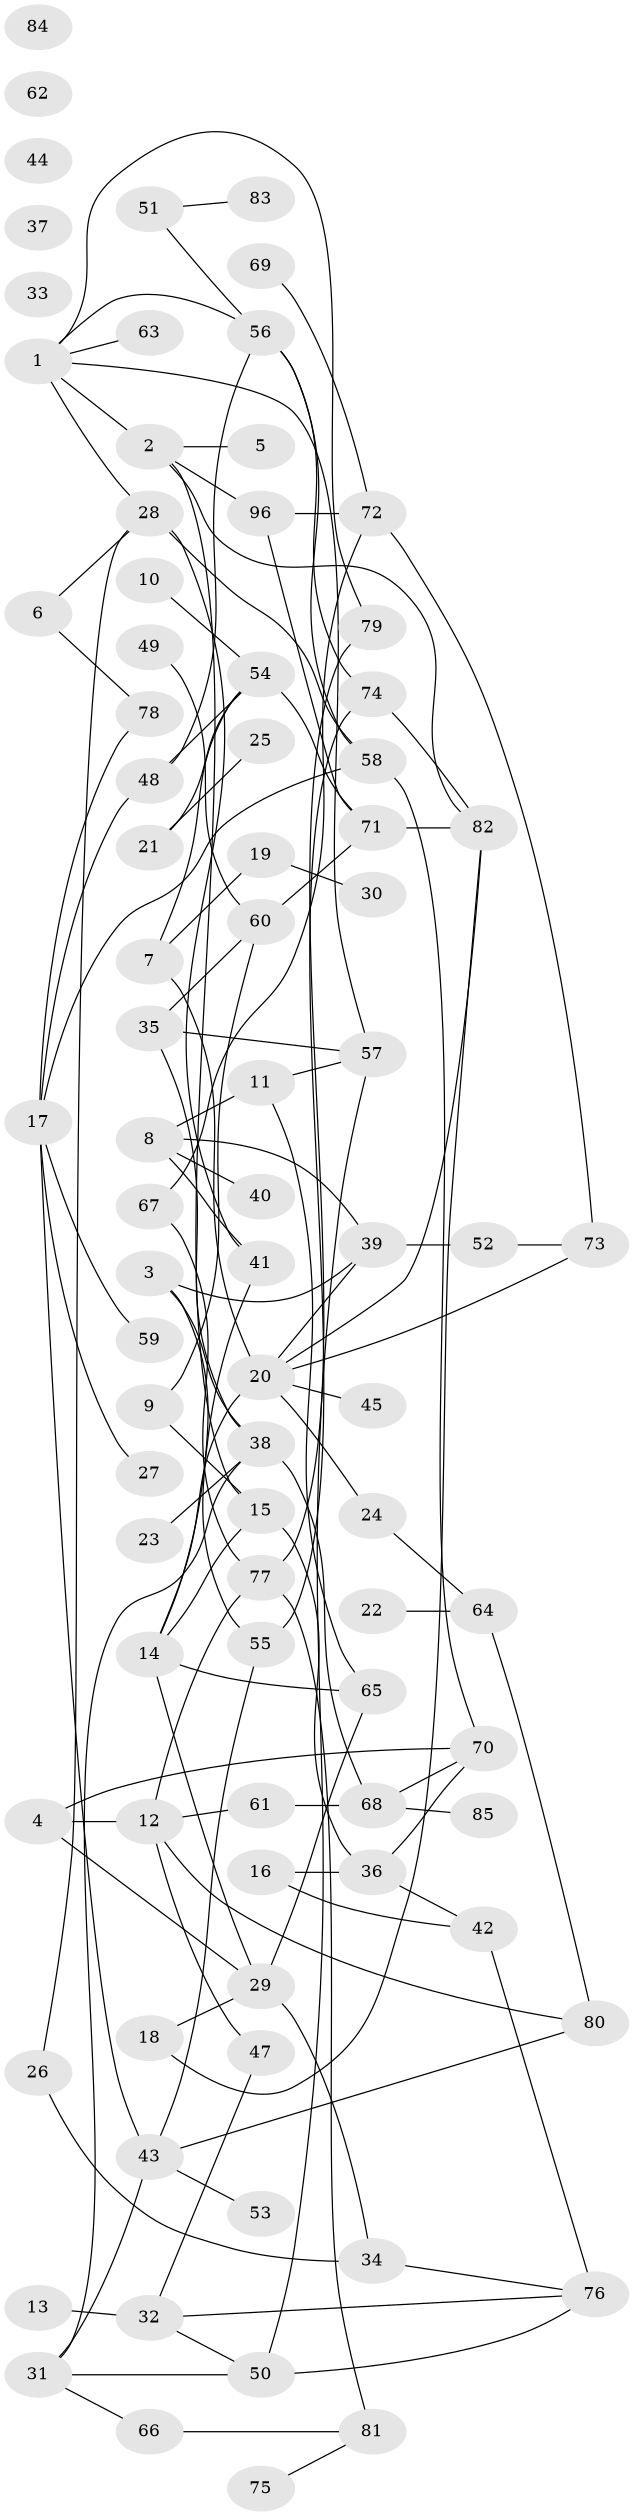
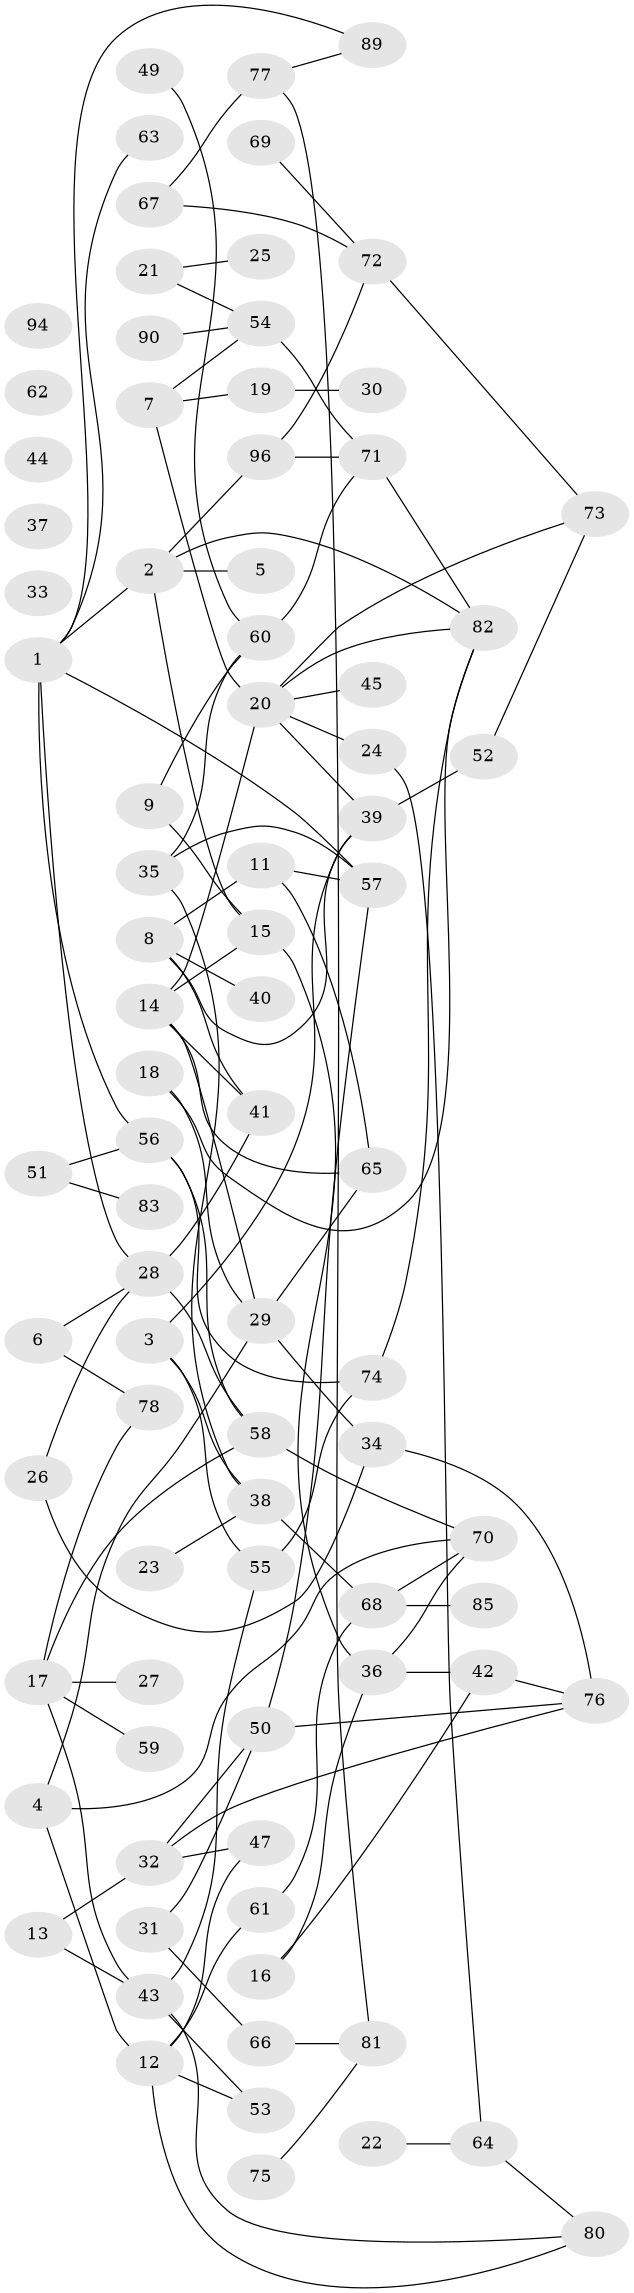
(38, 27) -> (38, 326)
(150, 580) -> (150, 338)
(372, 627) -> (372, 45)
(150, 781) -> none
(188, 1693) -> (207, 2088)
(87, 1933) -> none
(108, 2272) -> (84, 1960)
